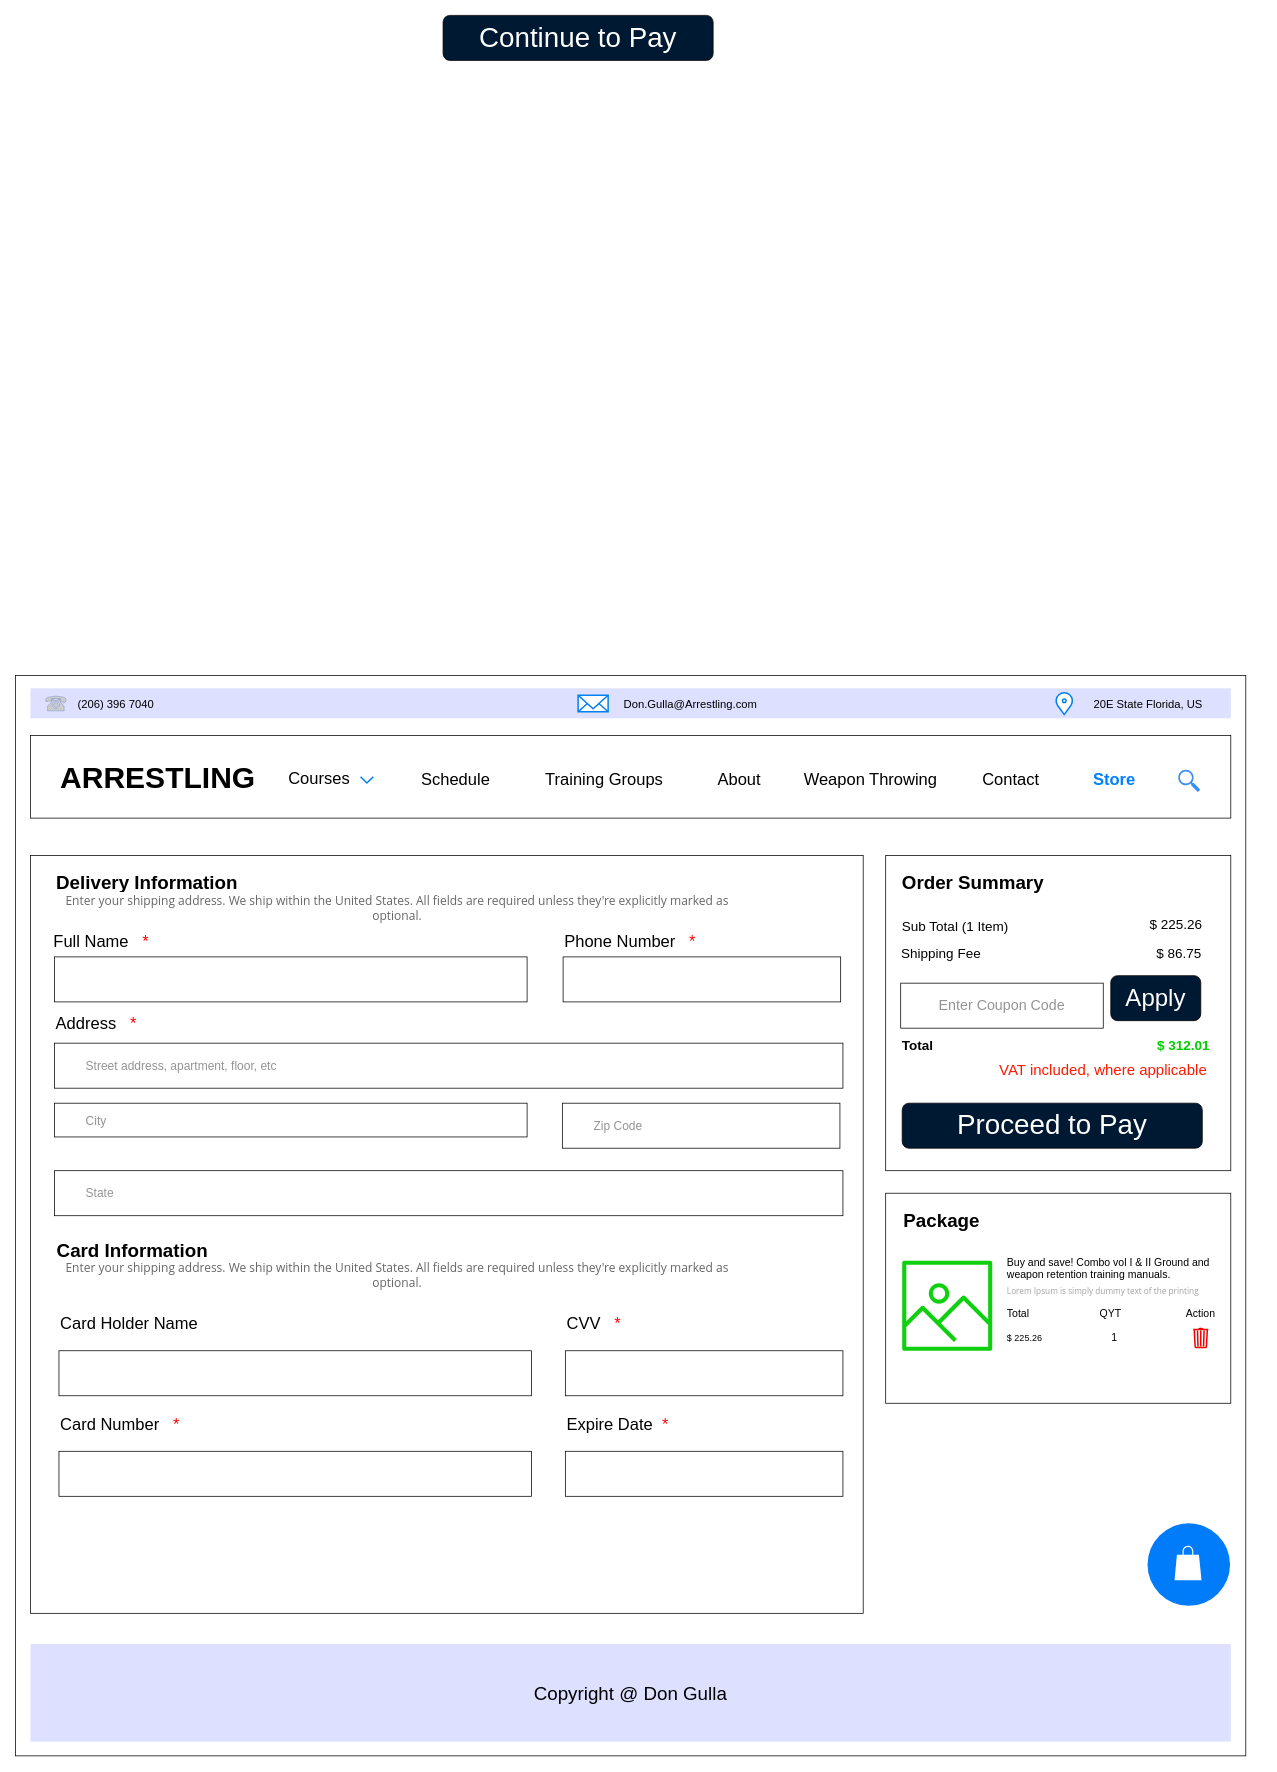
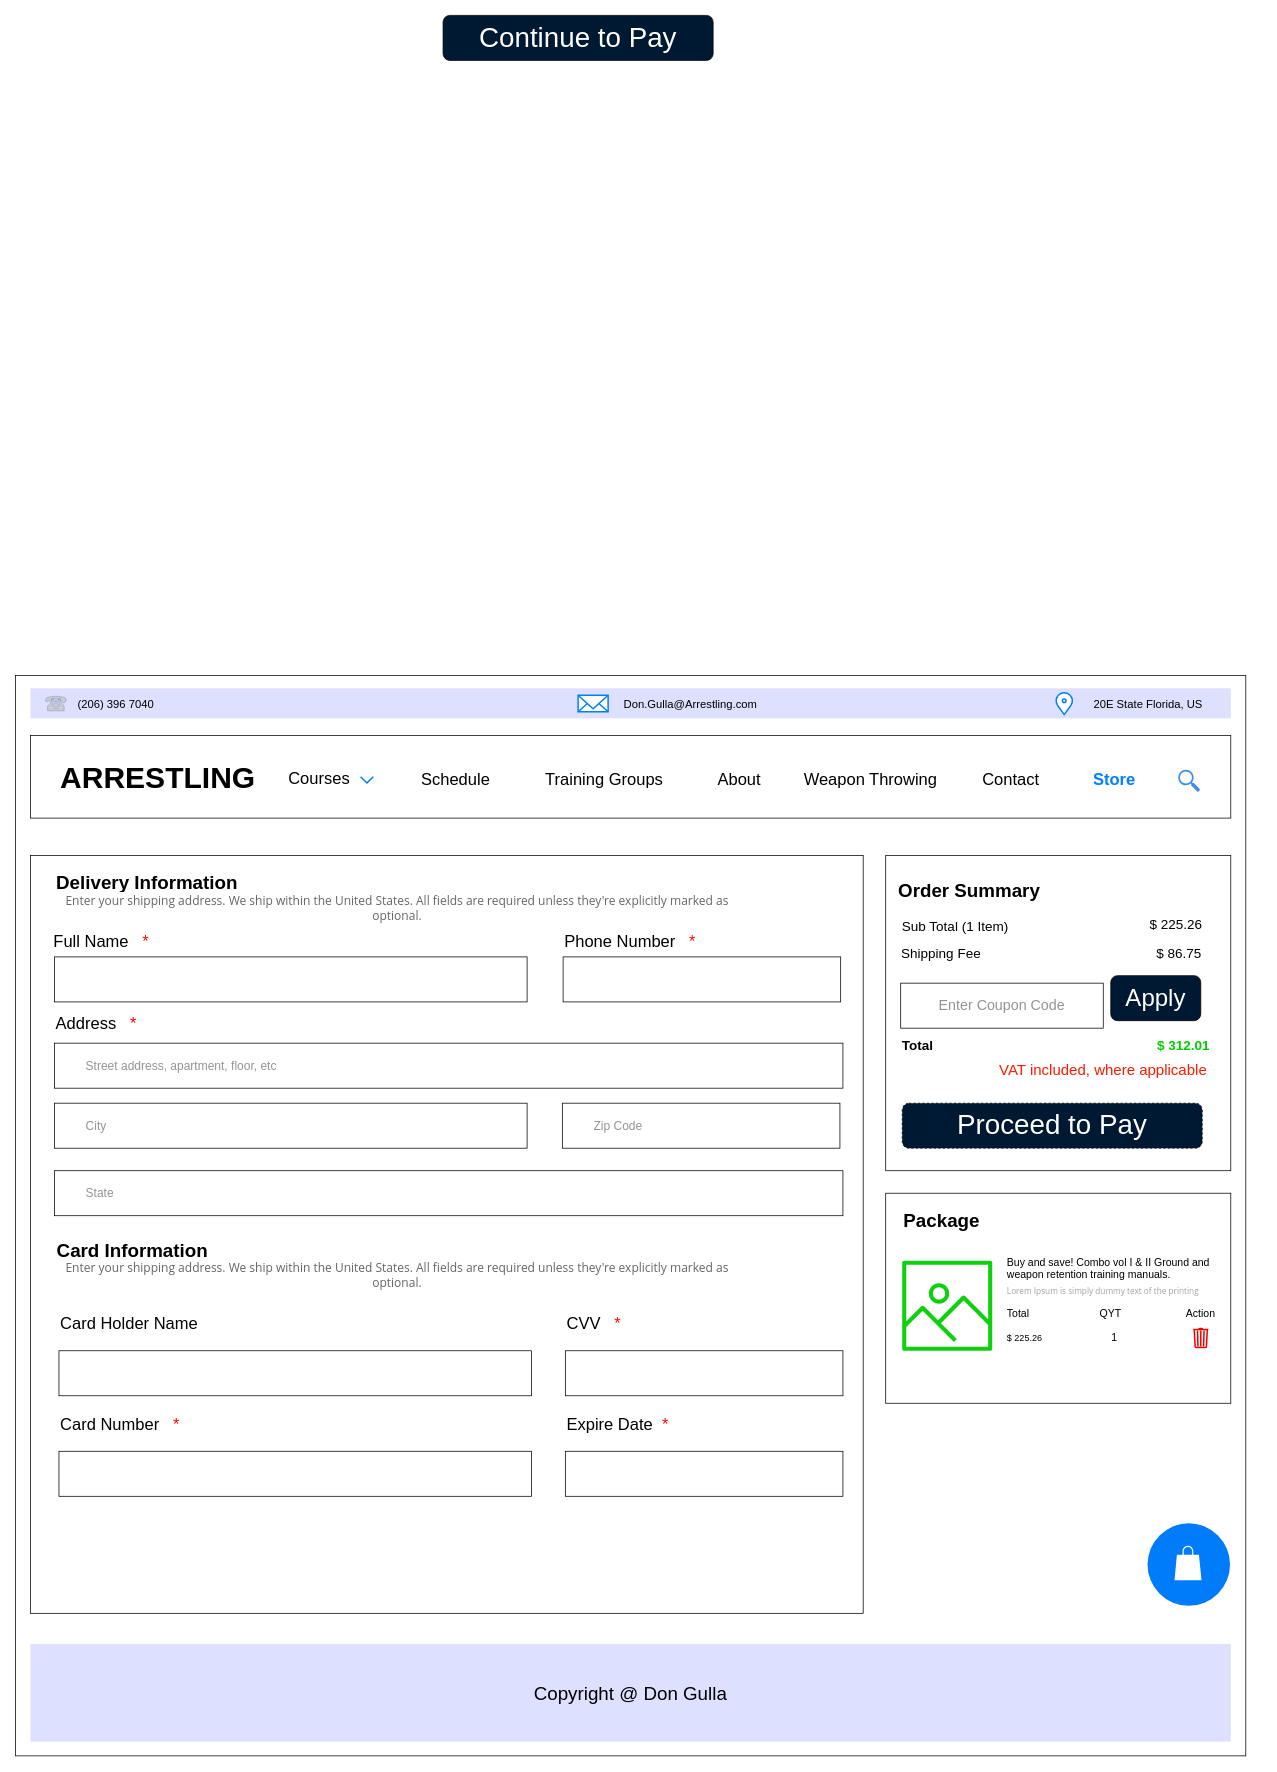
(998, 882) -> (994, 889)
(291, 1120) -> (291, 1125)
(1052, 1125) -> (1052, 1125)
